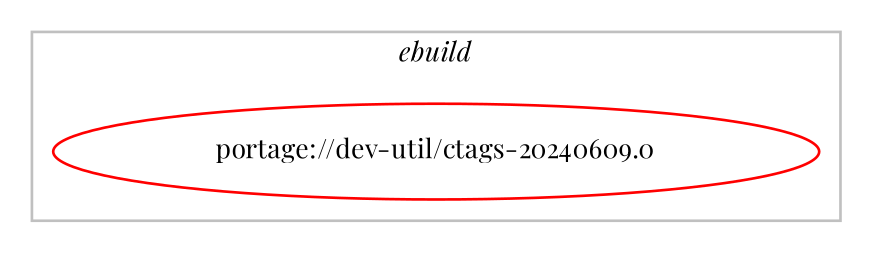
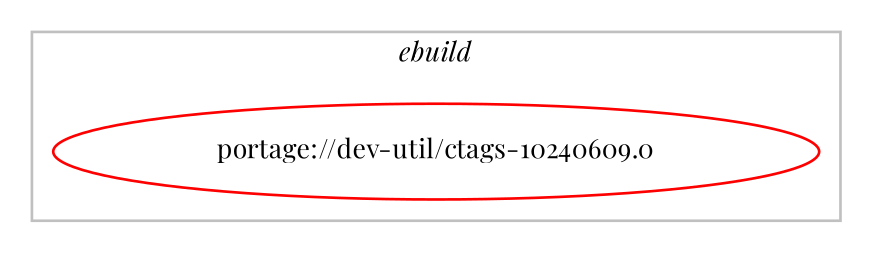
(436, 152) -> (436, 152)
